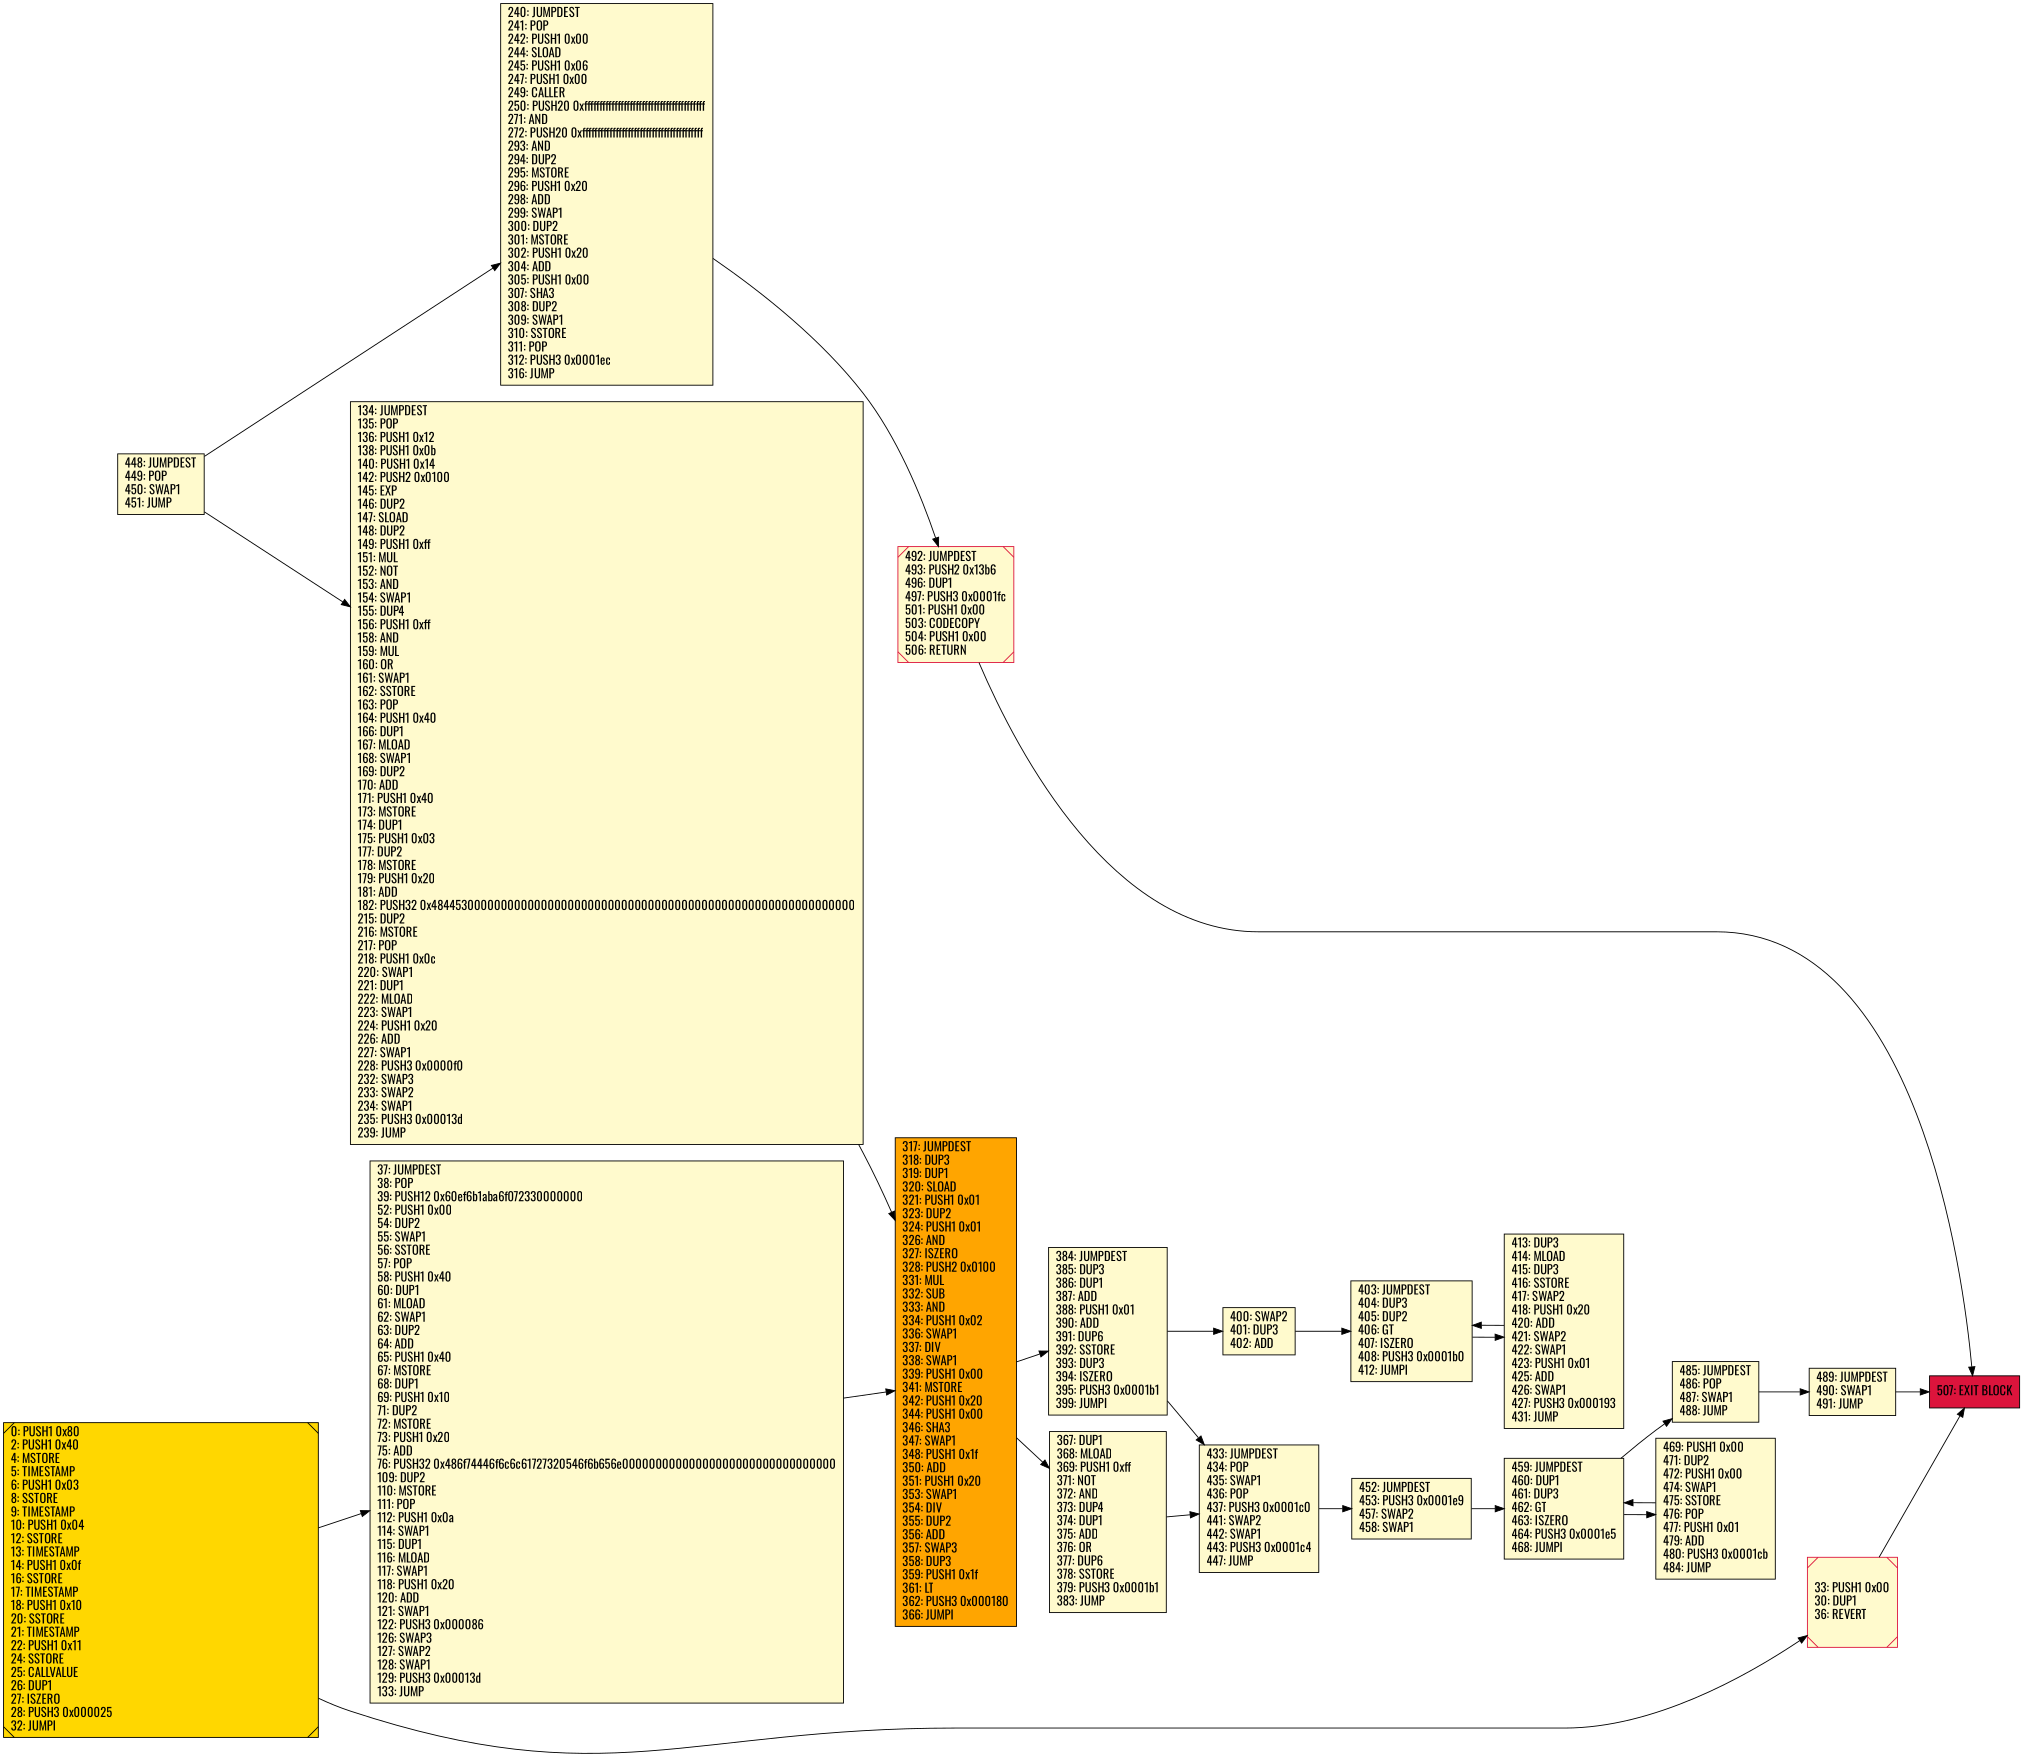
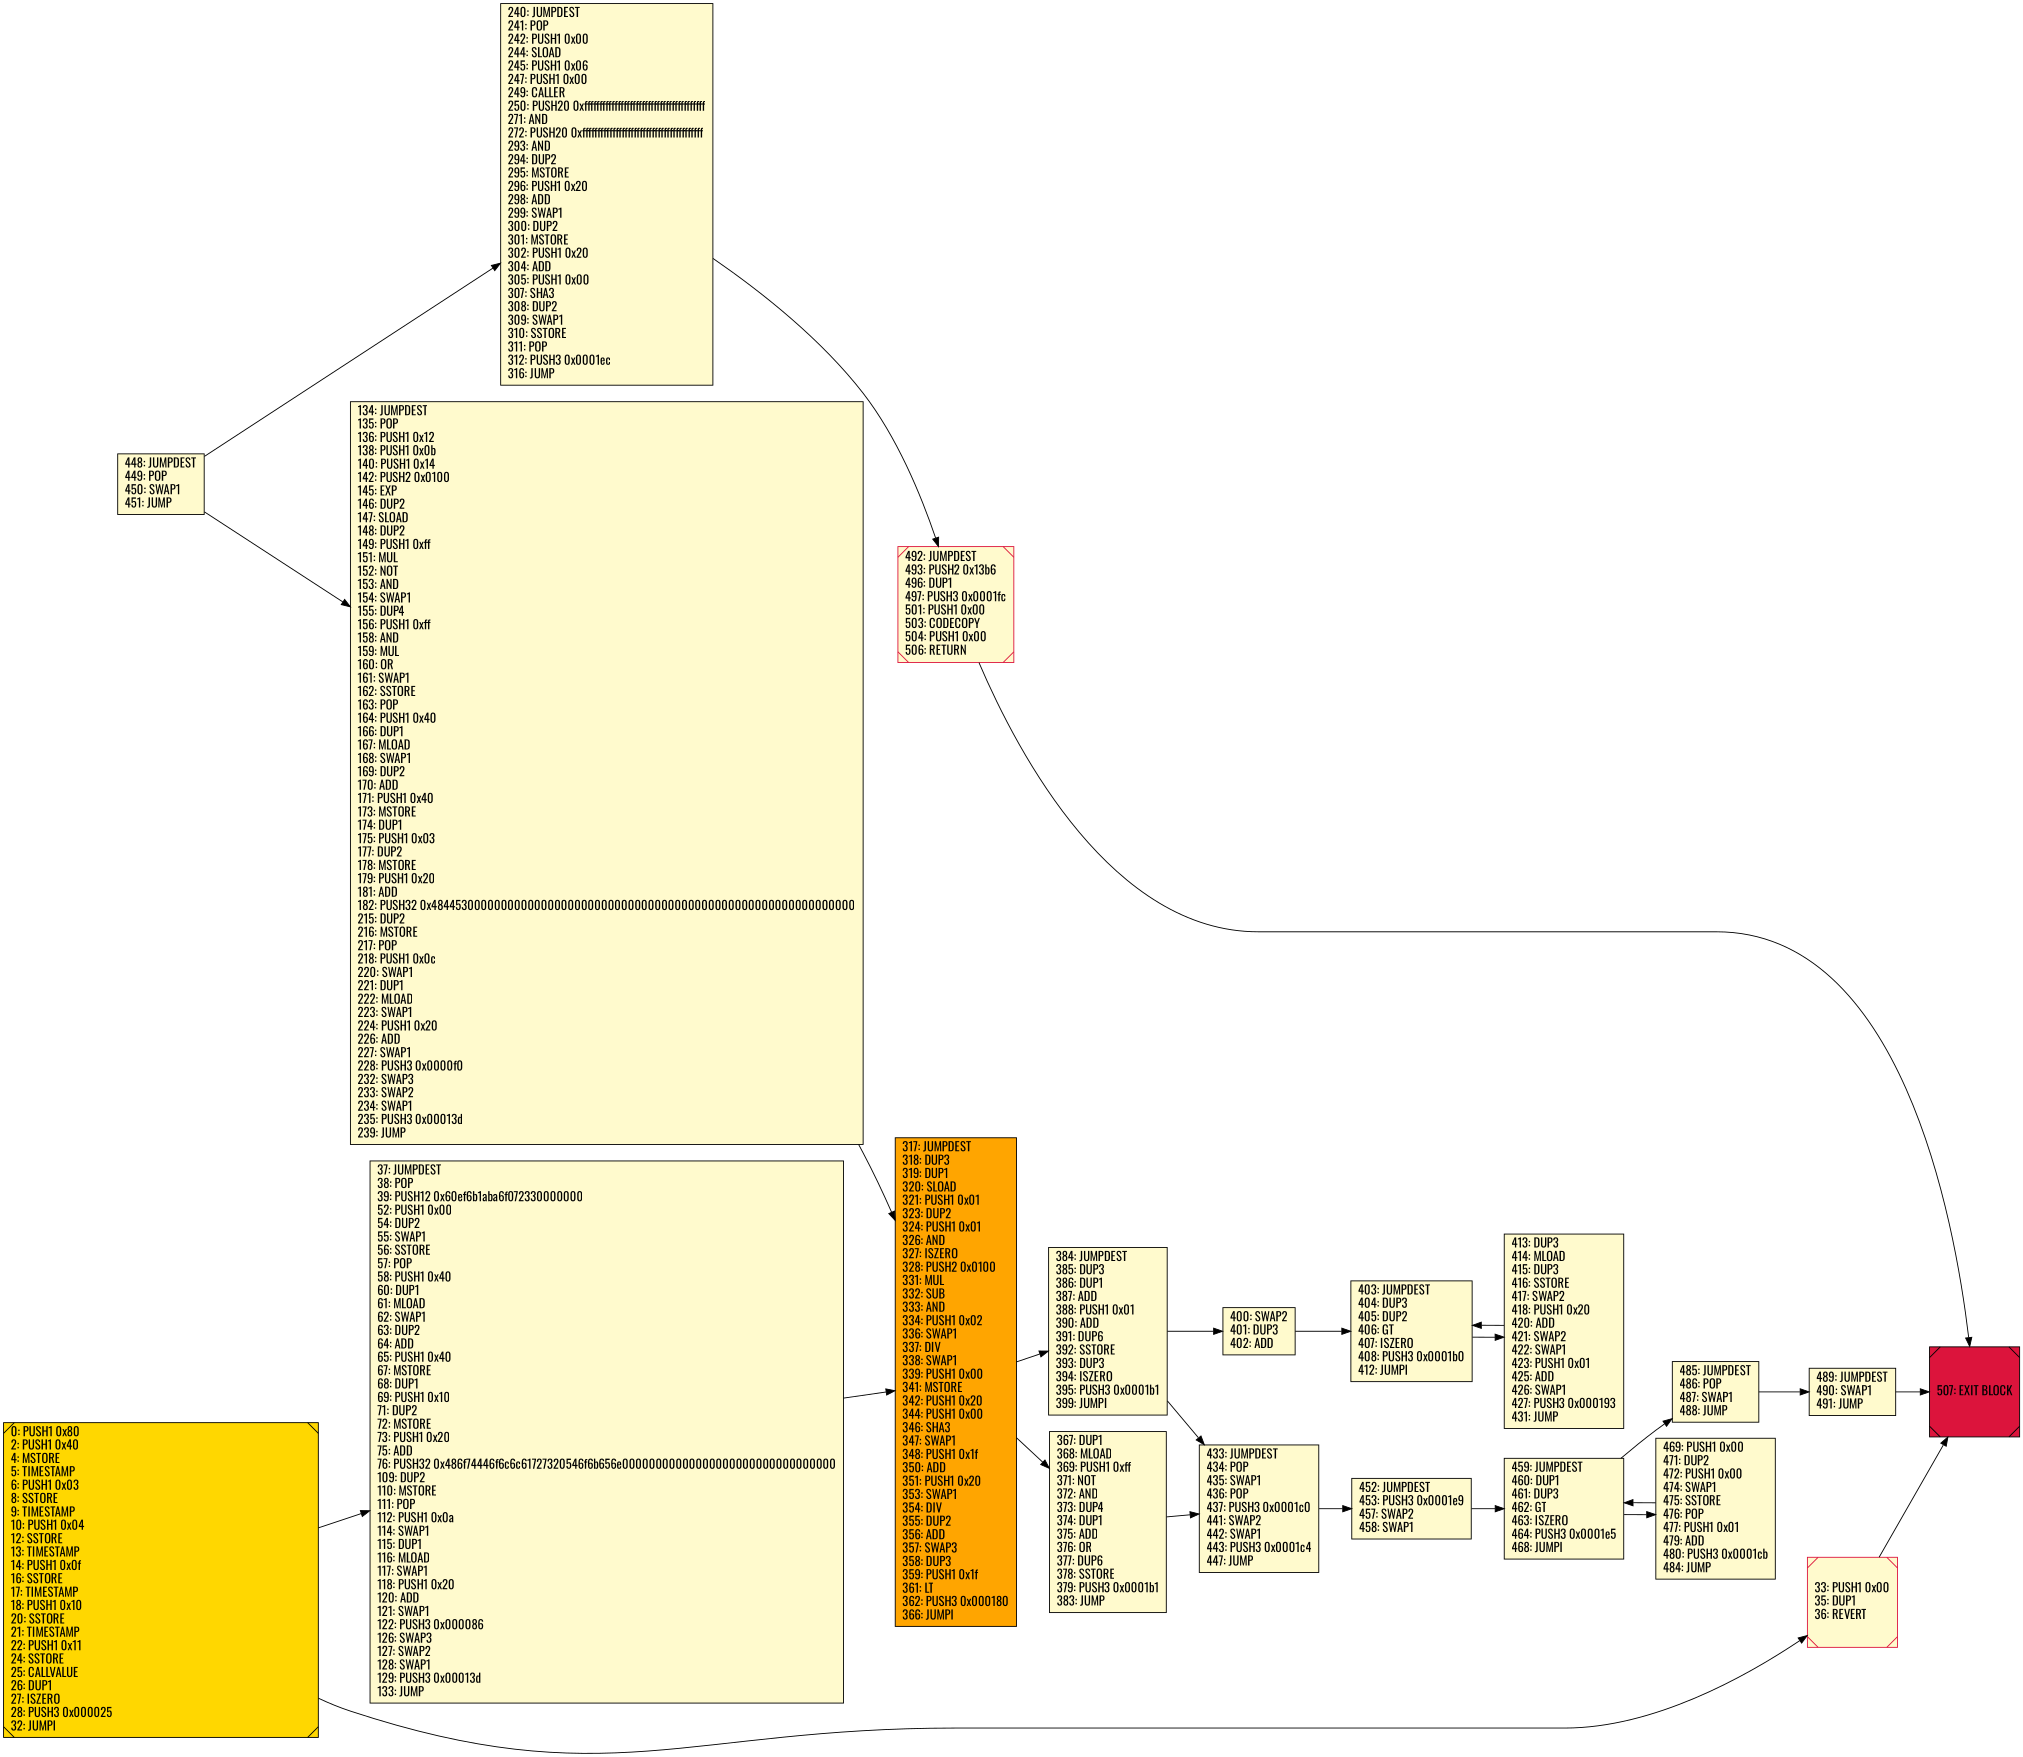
(1975, 1392) -> (1975, 1392)
(1852, 1602) -> (1852, 1602)
